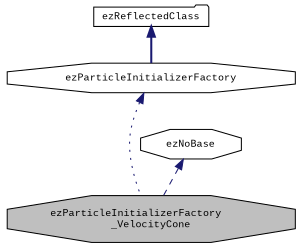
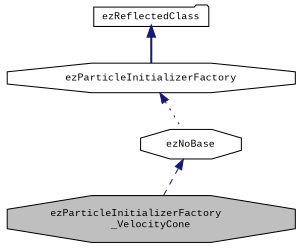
(130, 149) -> (174, 115)
